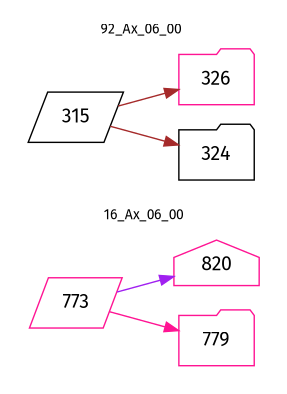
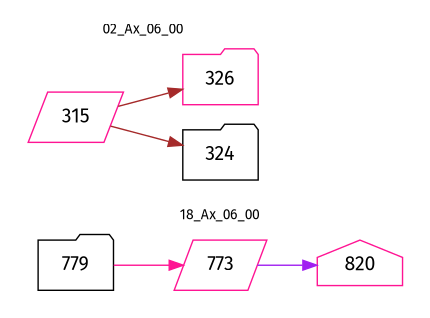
(141, 30) -> (143, 30)
(76, 117) -> (76, 117)
(144, 216) -> (220, 216)
(137, 319) -> (141, 265)
(217, 341) -> (76, 265)
